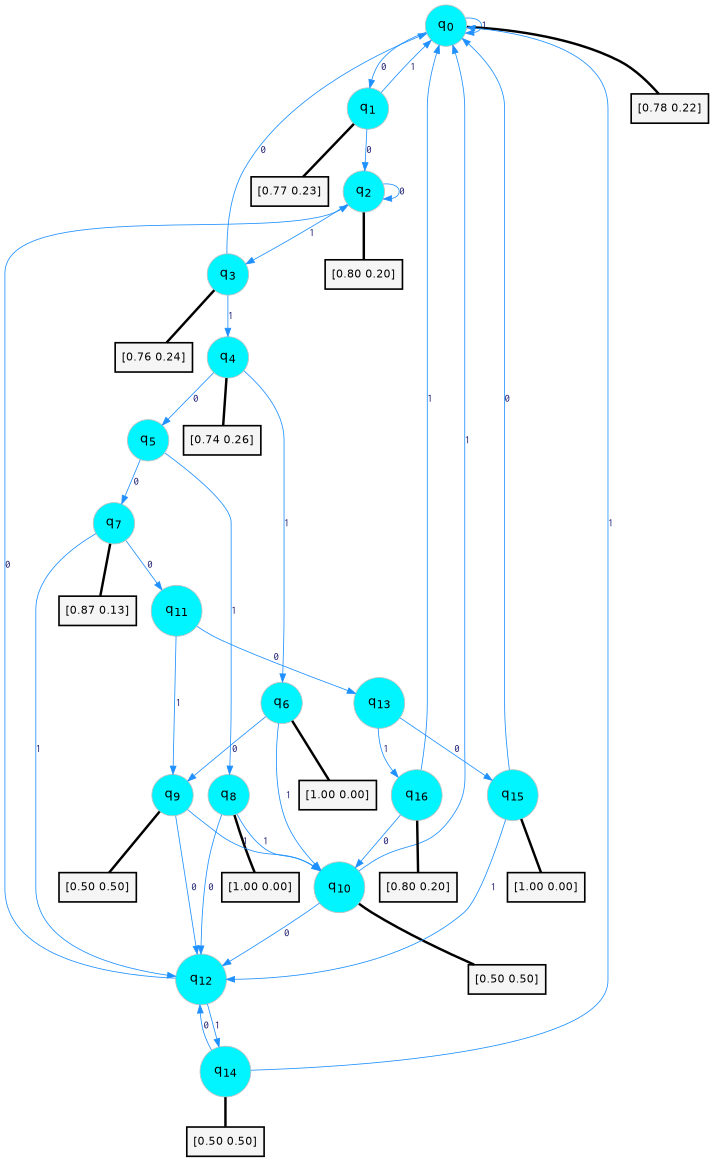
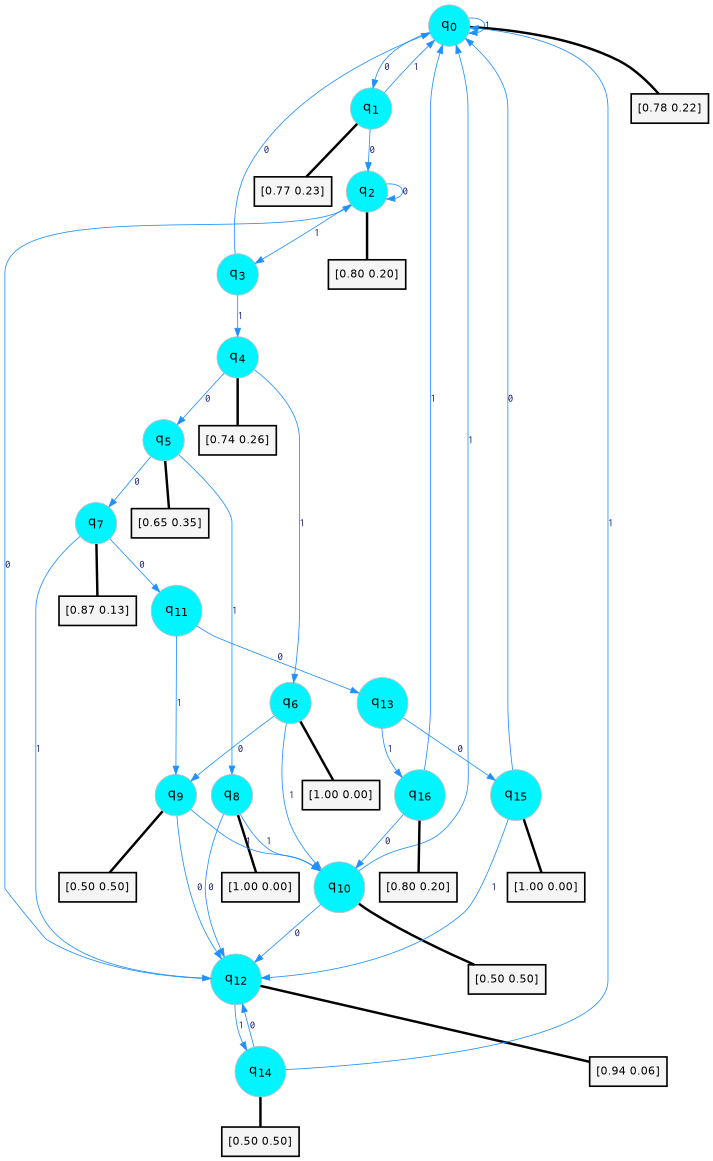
(154, 357) -> none
none -> (170, 523)
none -> (628, 1072)
